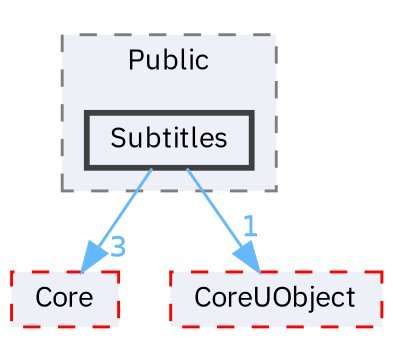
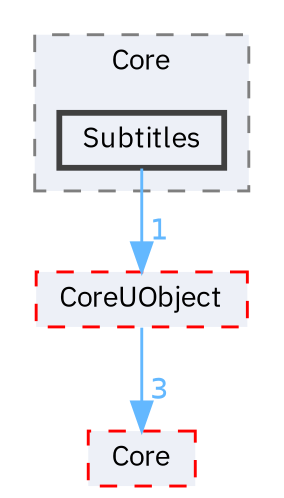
(169, 62) -> (142, 62)
(124, 210) -> (142, 365)
